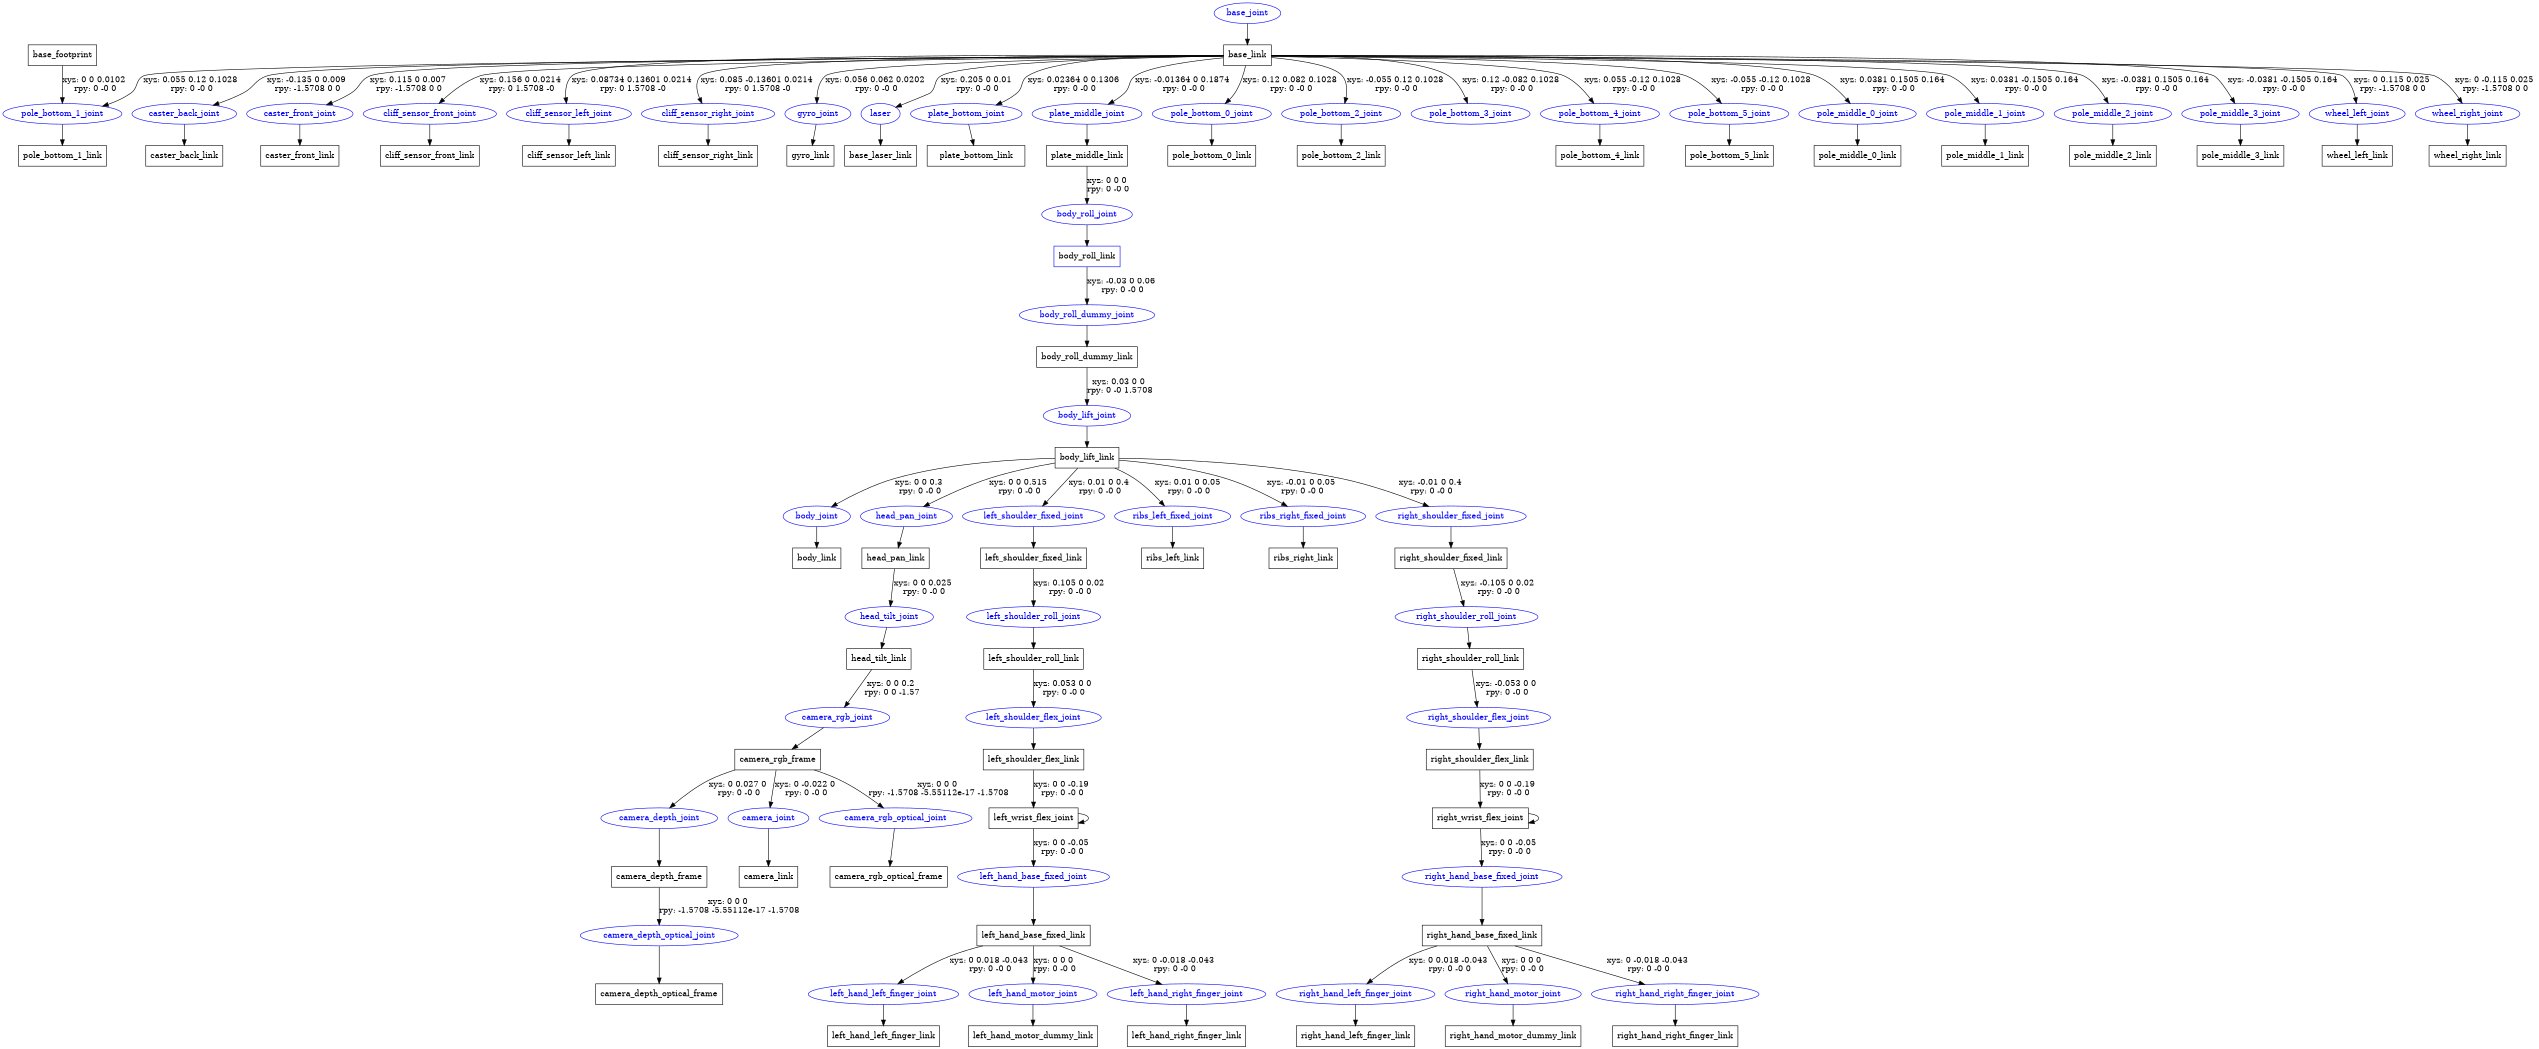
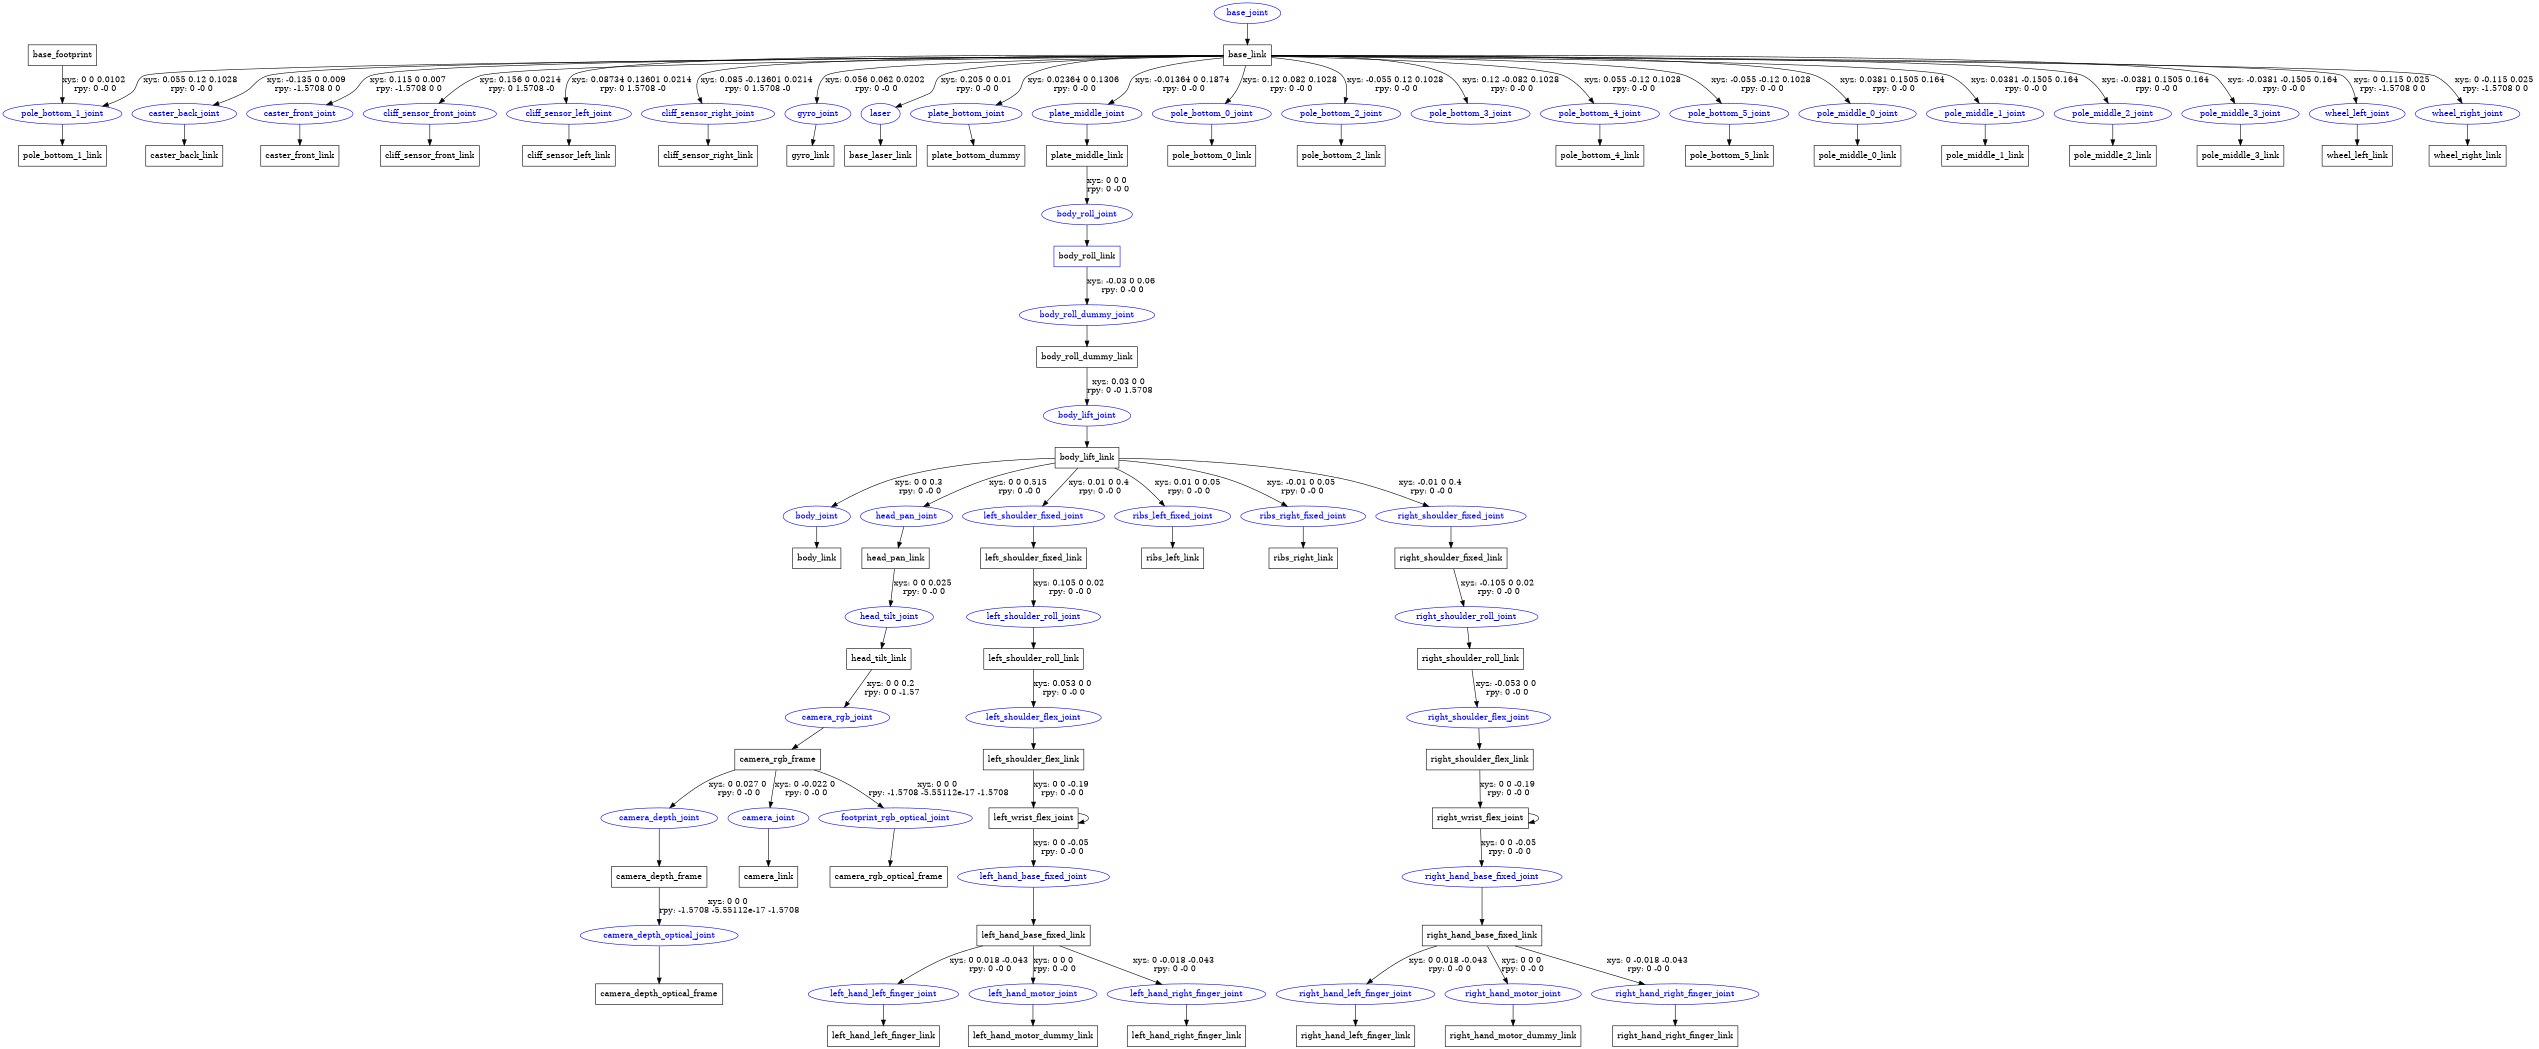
(976, 156) -> (976, 156)
(896, 818) -> (896, 818)
